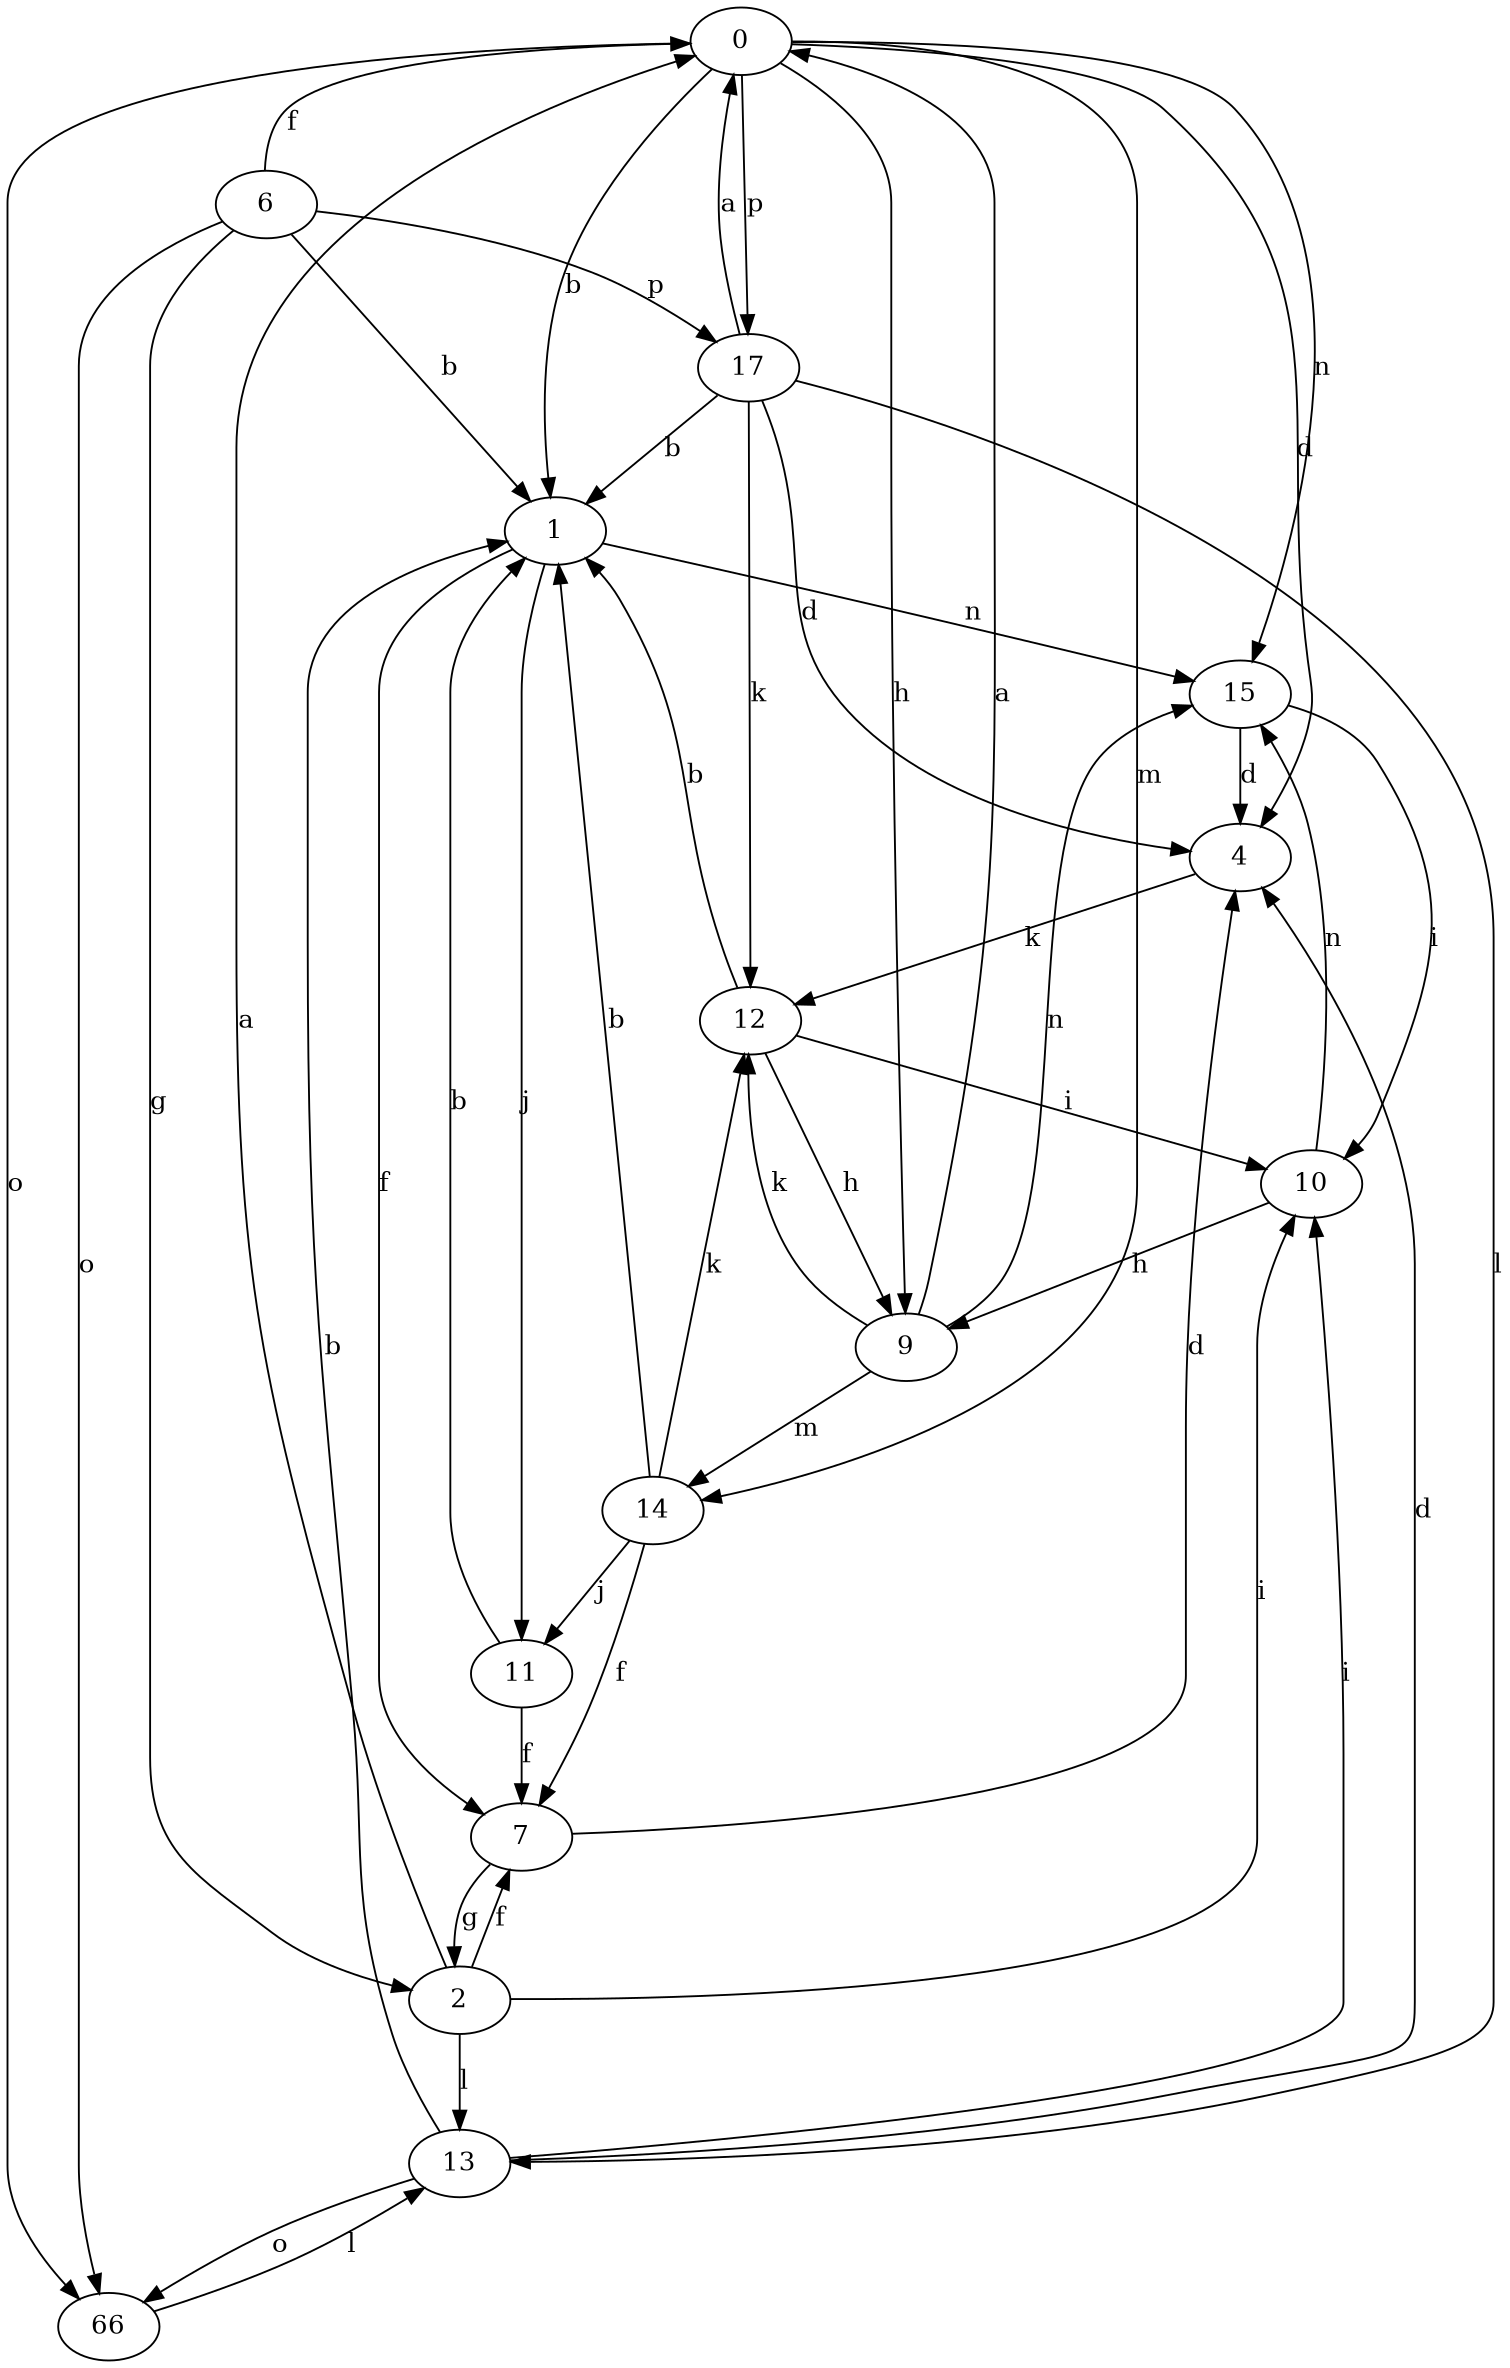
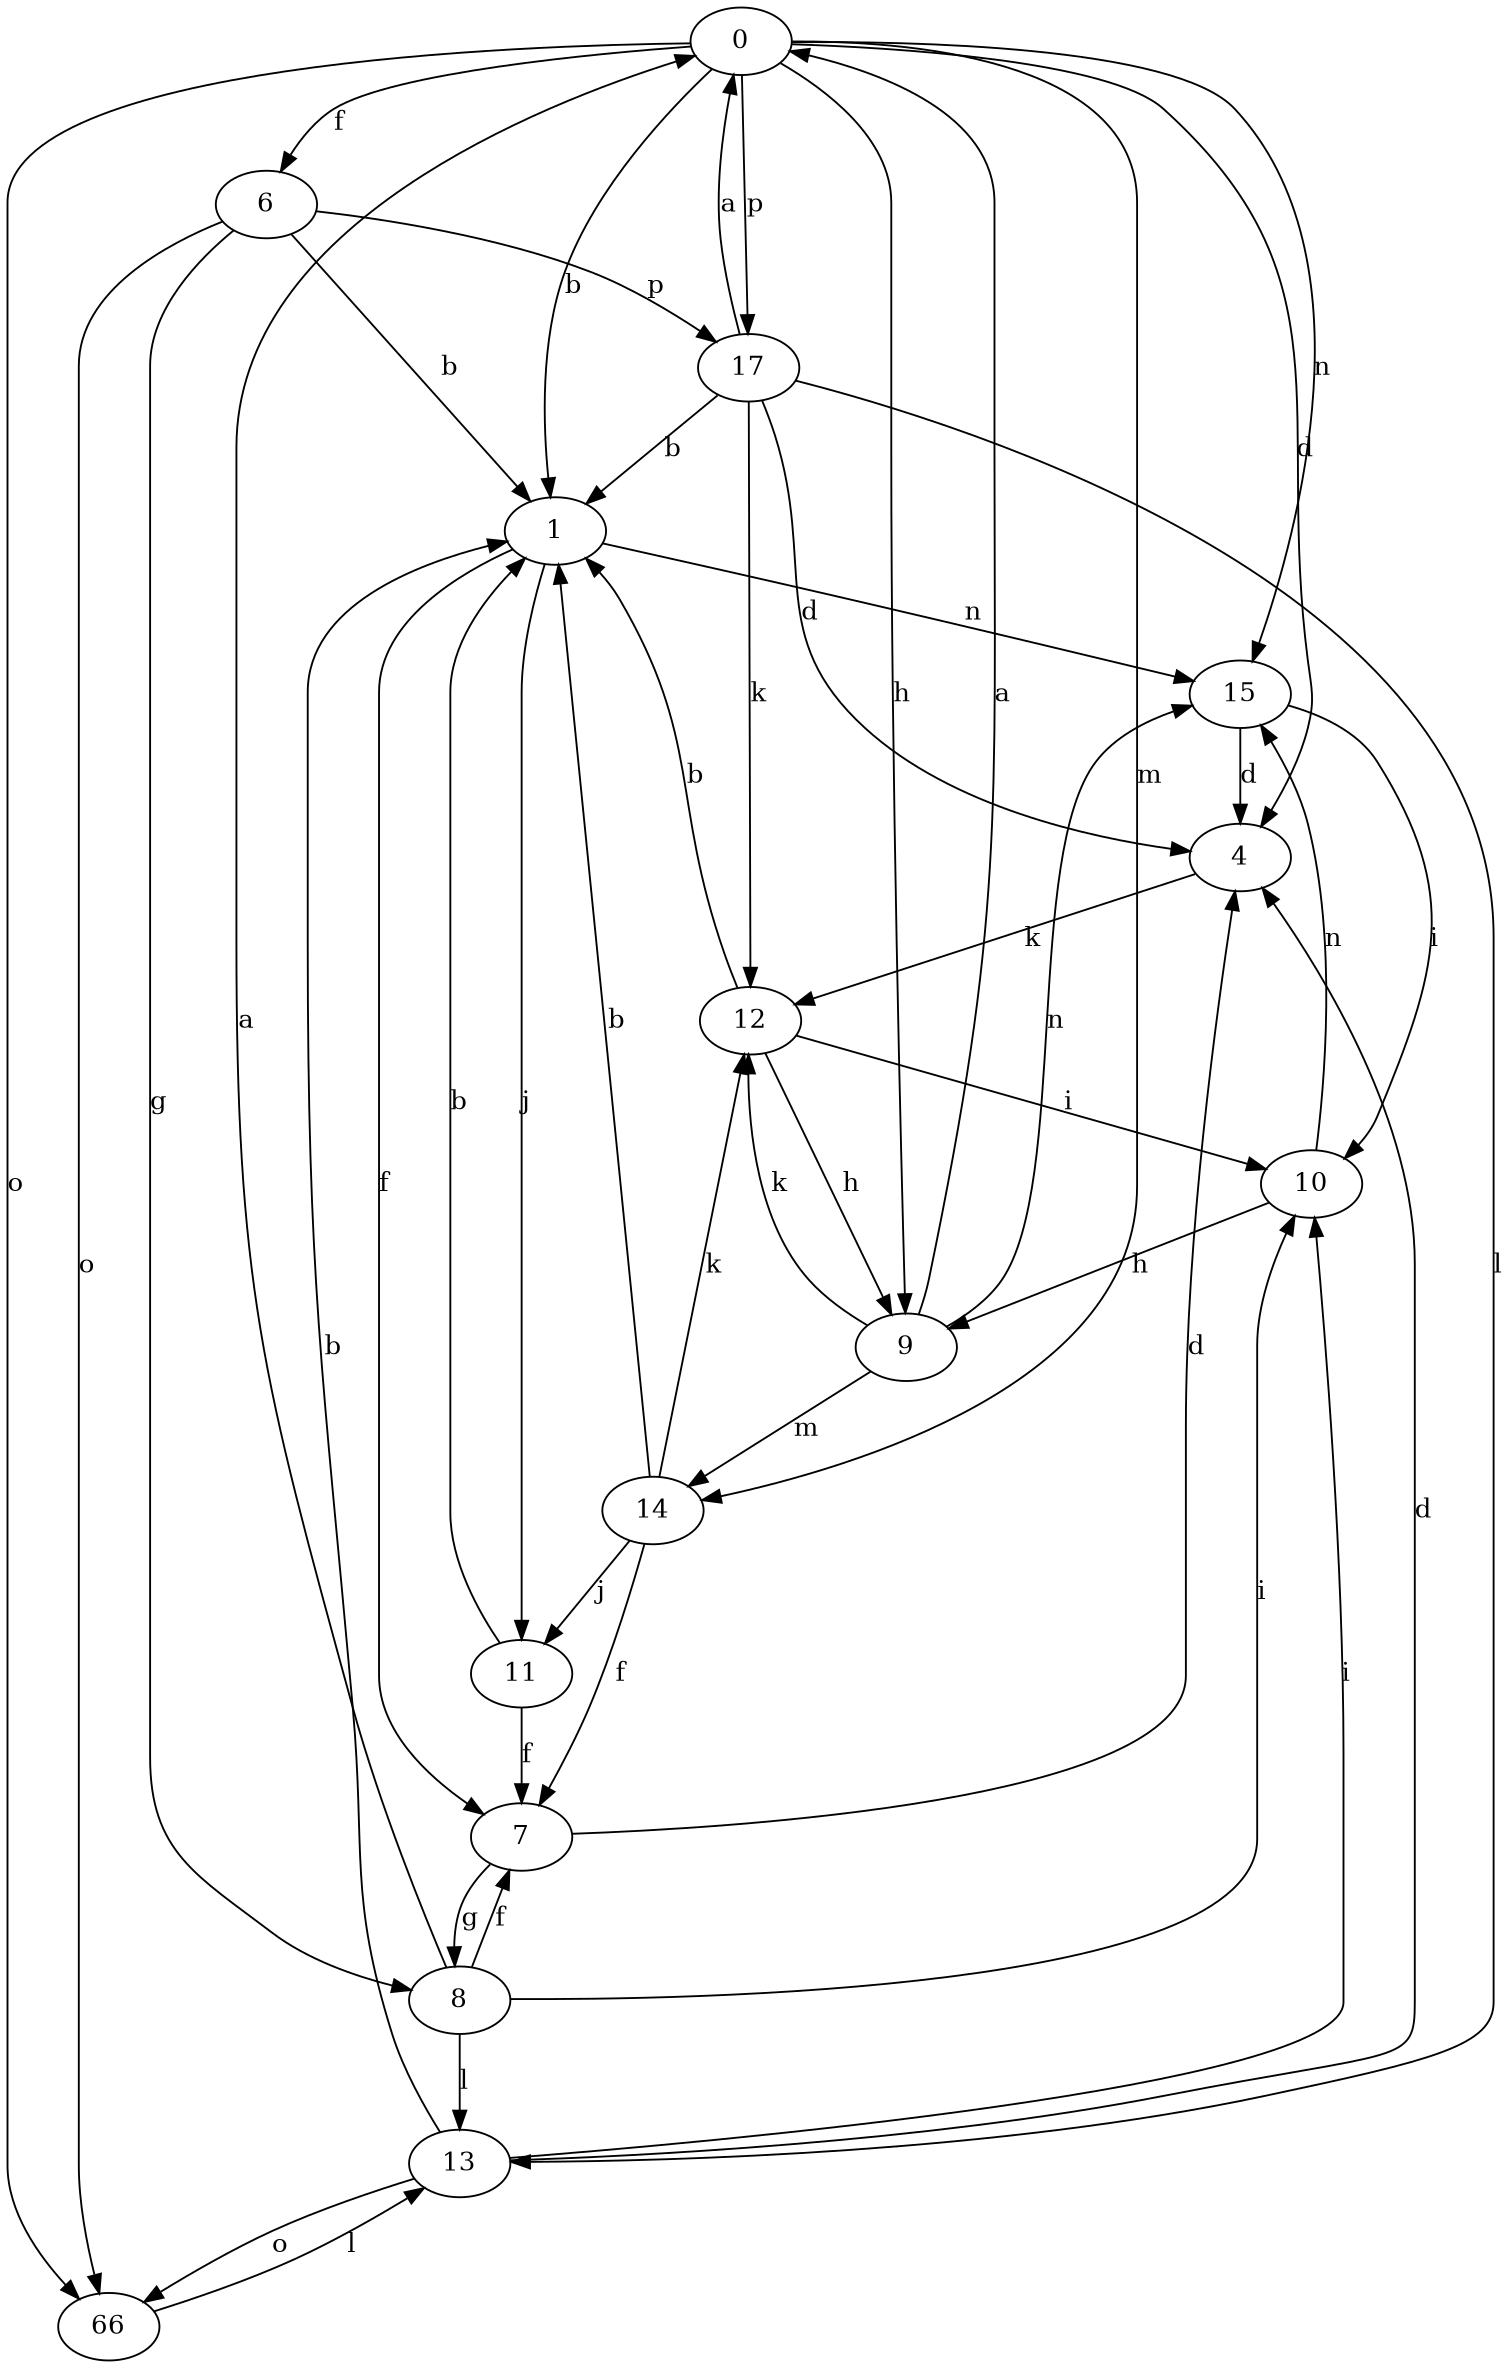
(373, 73) -> (478, 70)
(460, 2000) -> (460, 2000)
